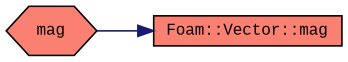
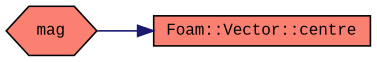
(248, 31) -> (262, 31)
